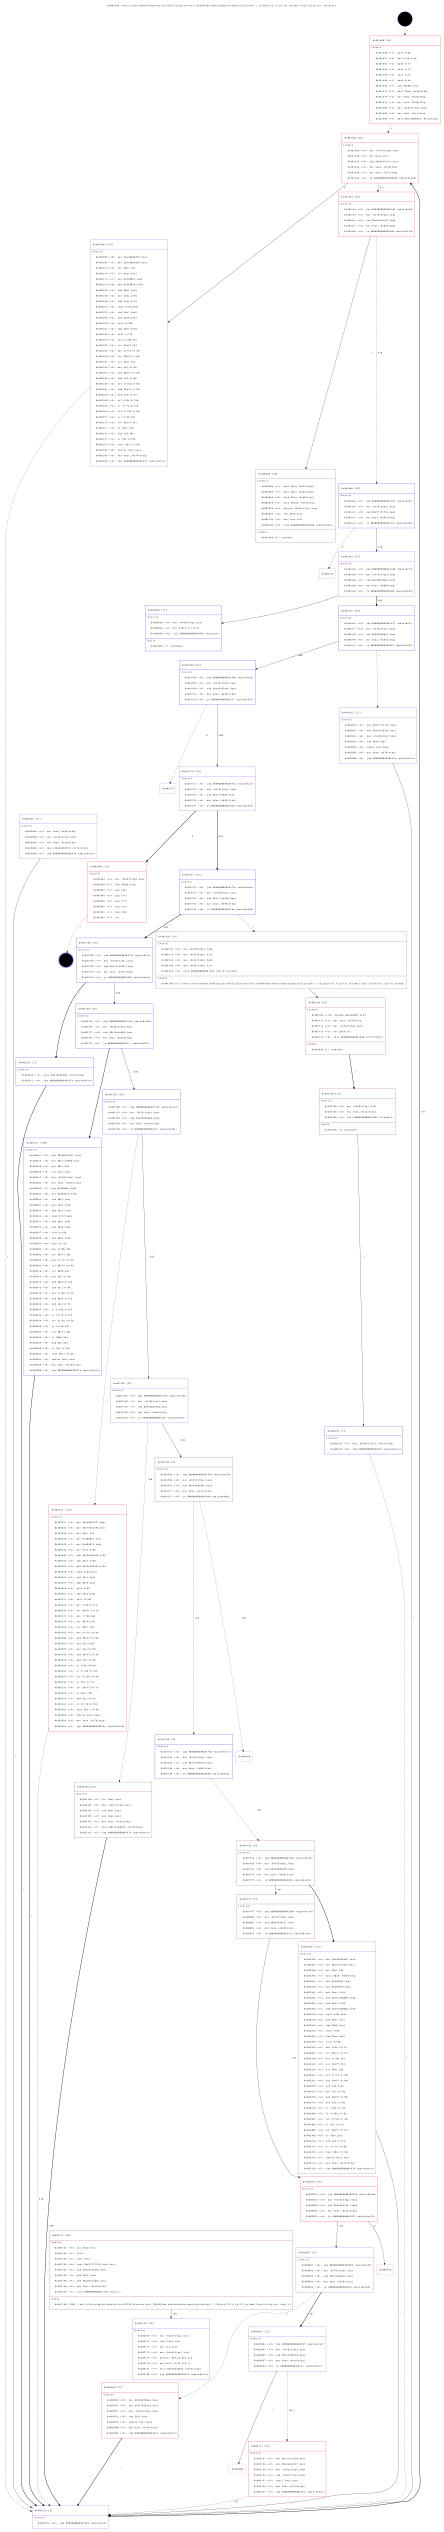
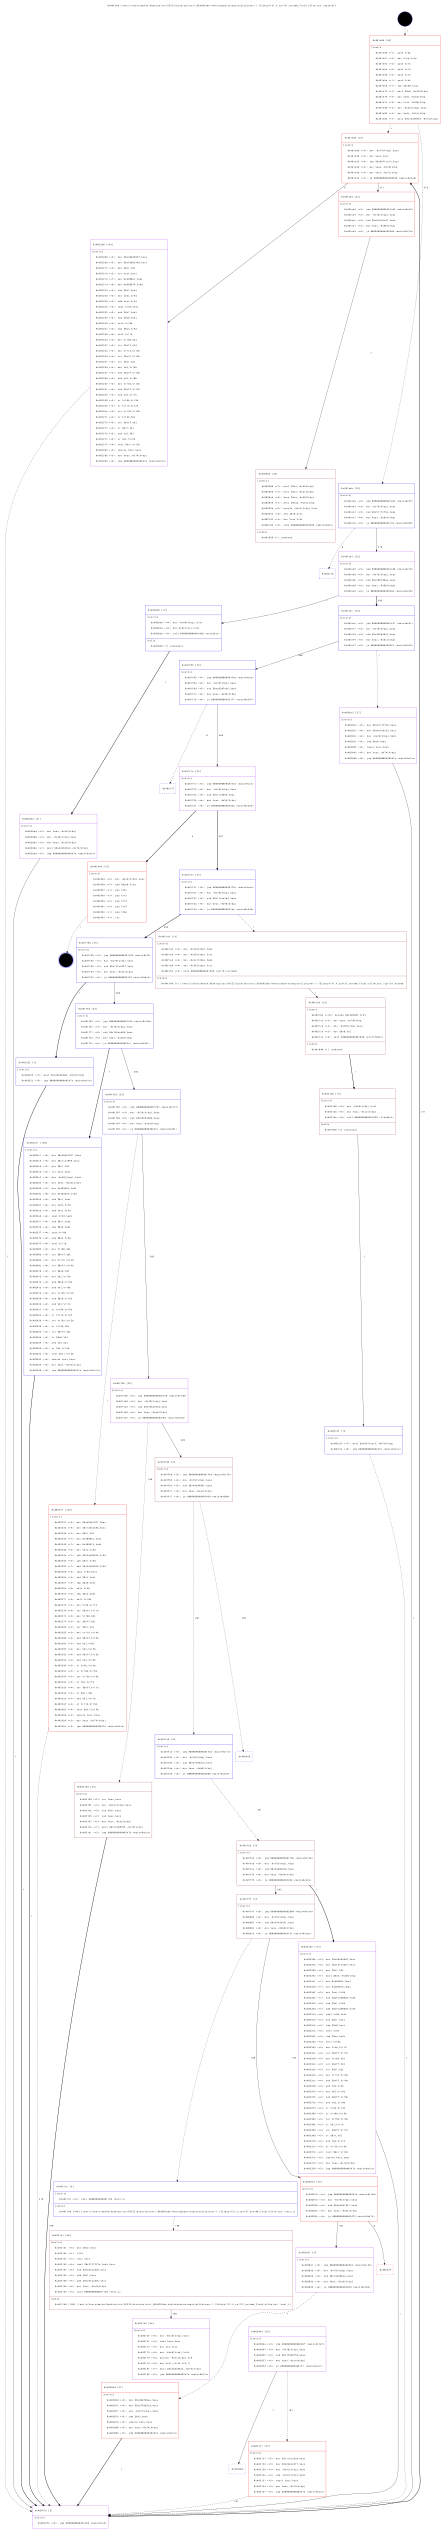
(377, 359) -> (415, 304)
none -> (121, 732)
none -> (175, 2199)
(311, 2309) -> none
